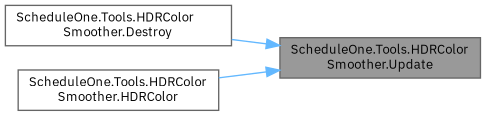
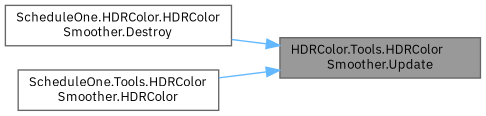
(118, 26) -> (118, 26)
(380, 58) -> (380, 58)
